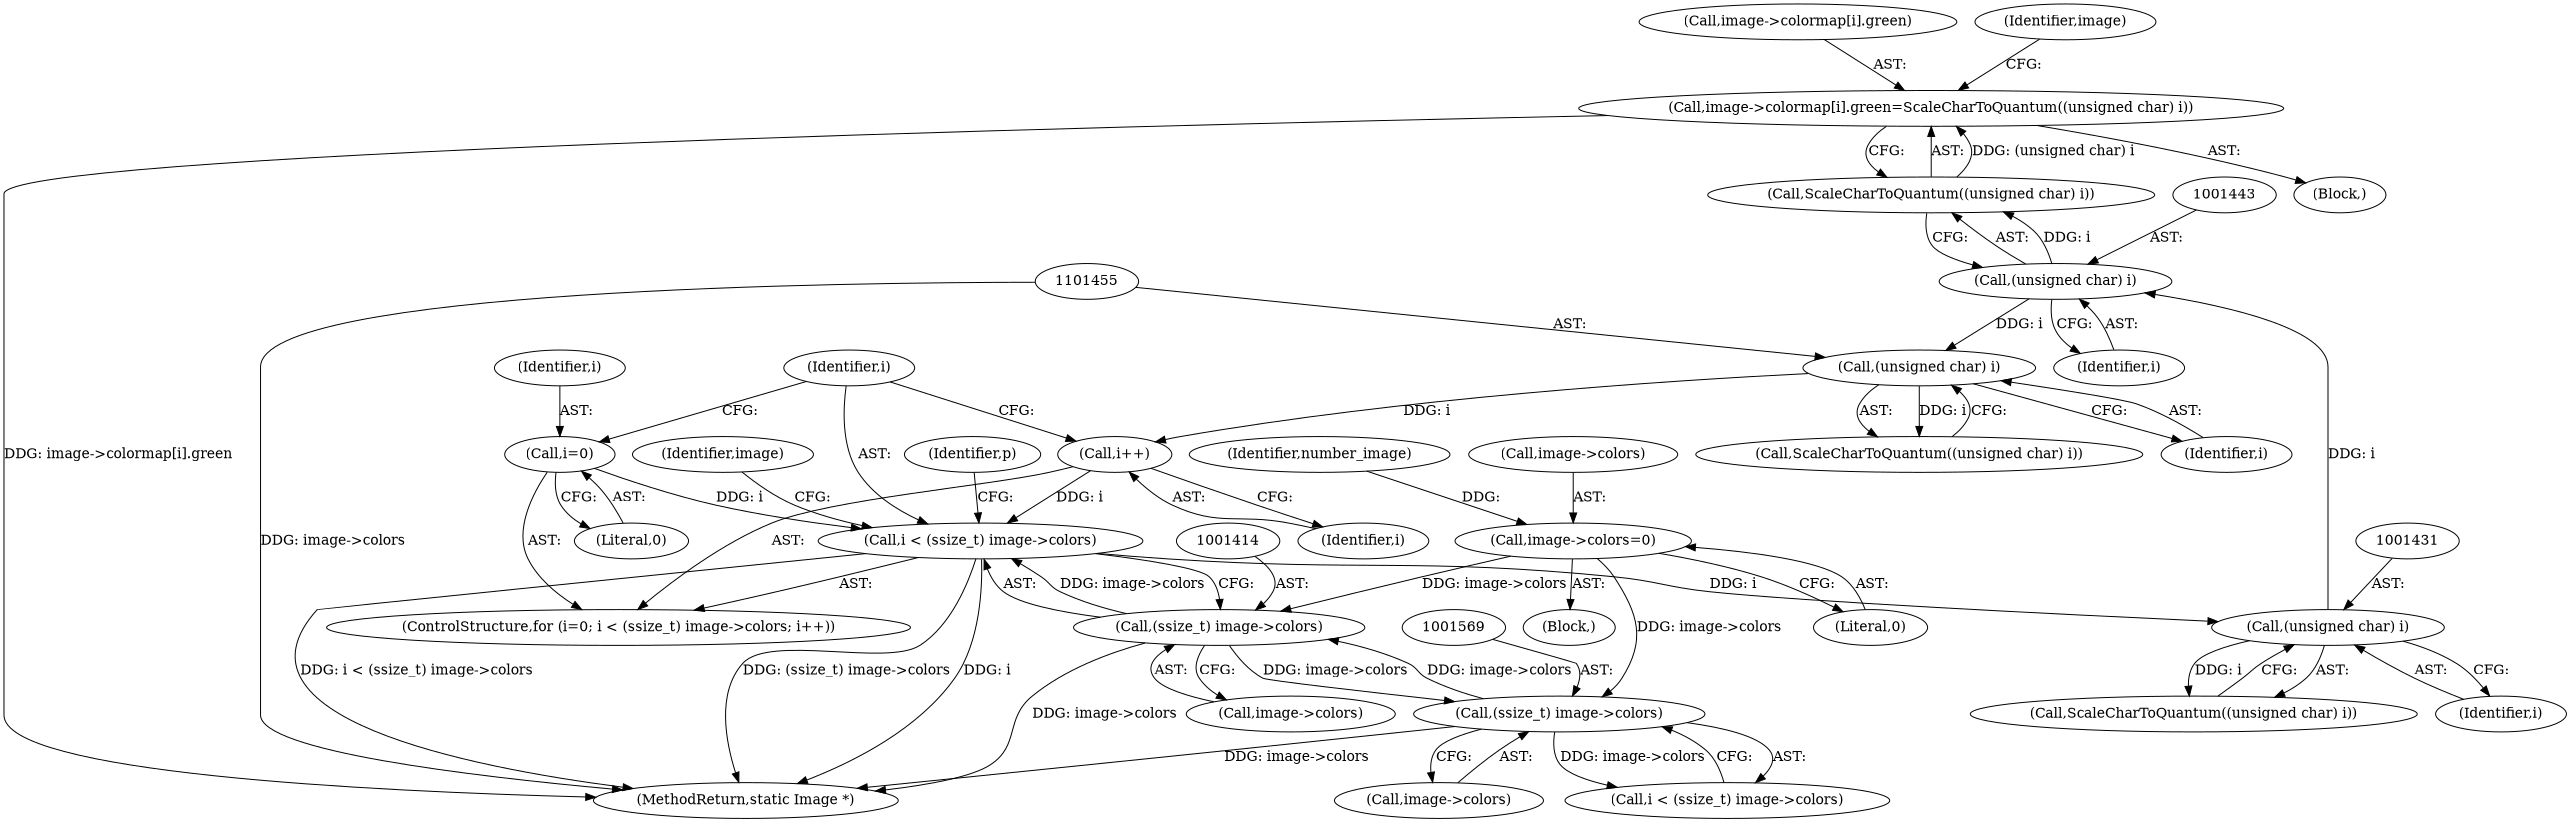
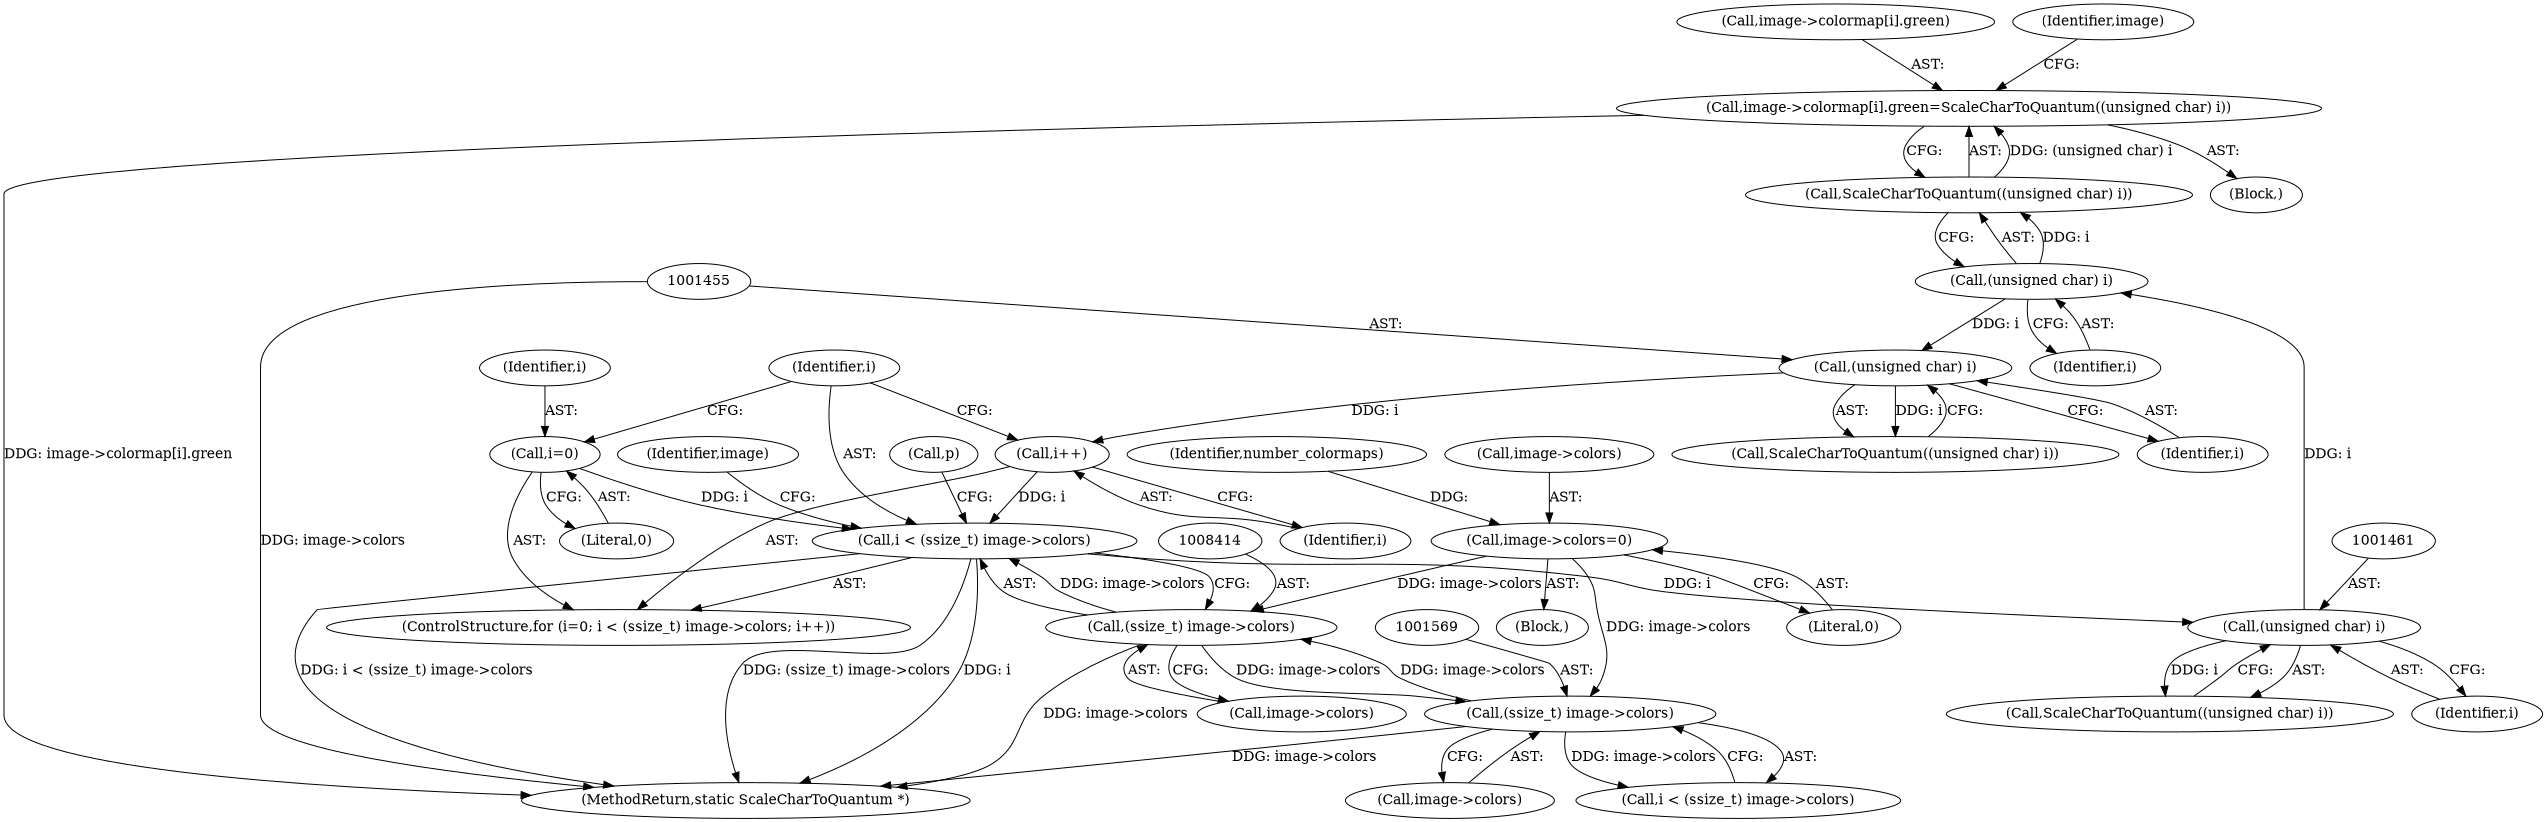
(2225, 195) -> none
(1087, 281) -> (699, 281)
(973, 454) -> (934, 454)
(1320, 454) -> (1277, 454)
(1228, 541) -> (1210, 541)
(2408, 541) -> (2384, 541)
(746, 801) -> (746, 801)
